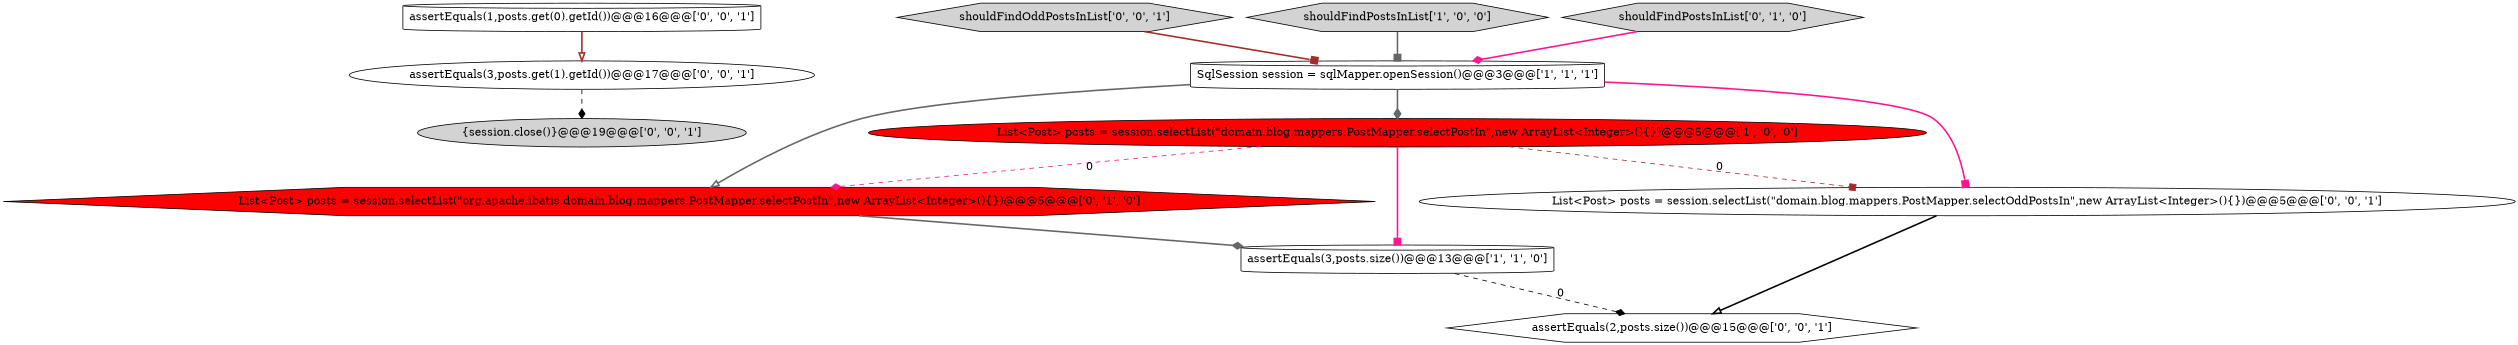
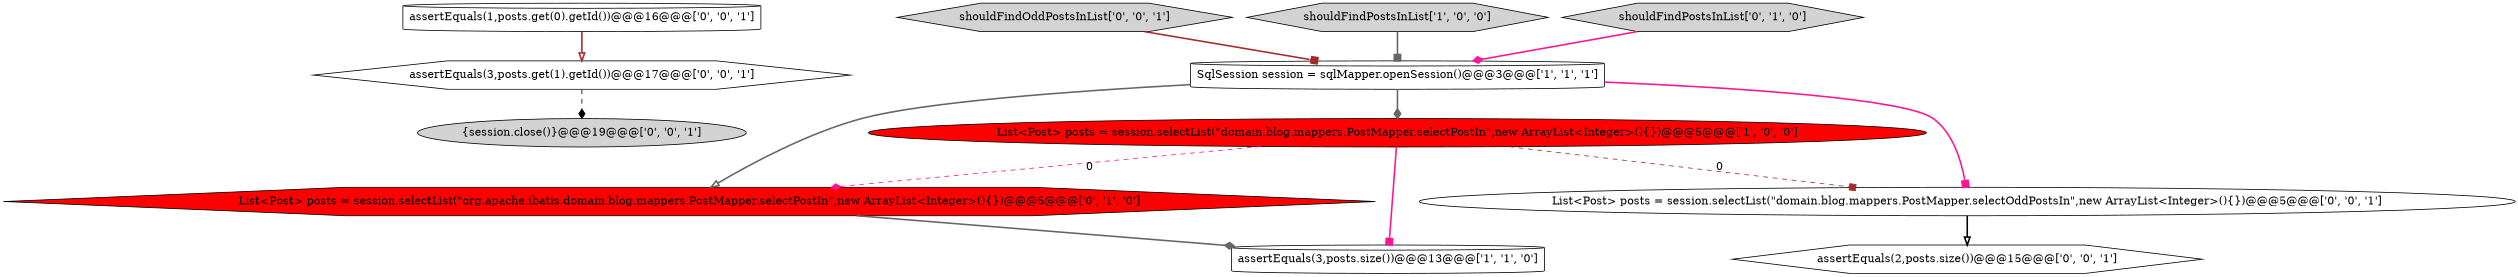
(582, 75) -> (582, 75)
(1535, 292) -> none
